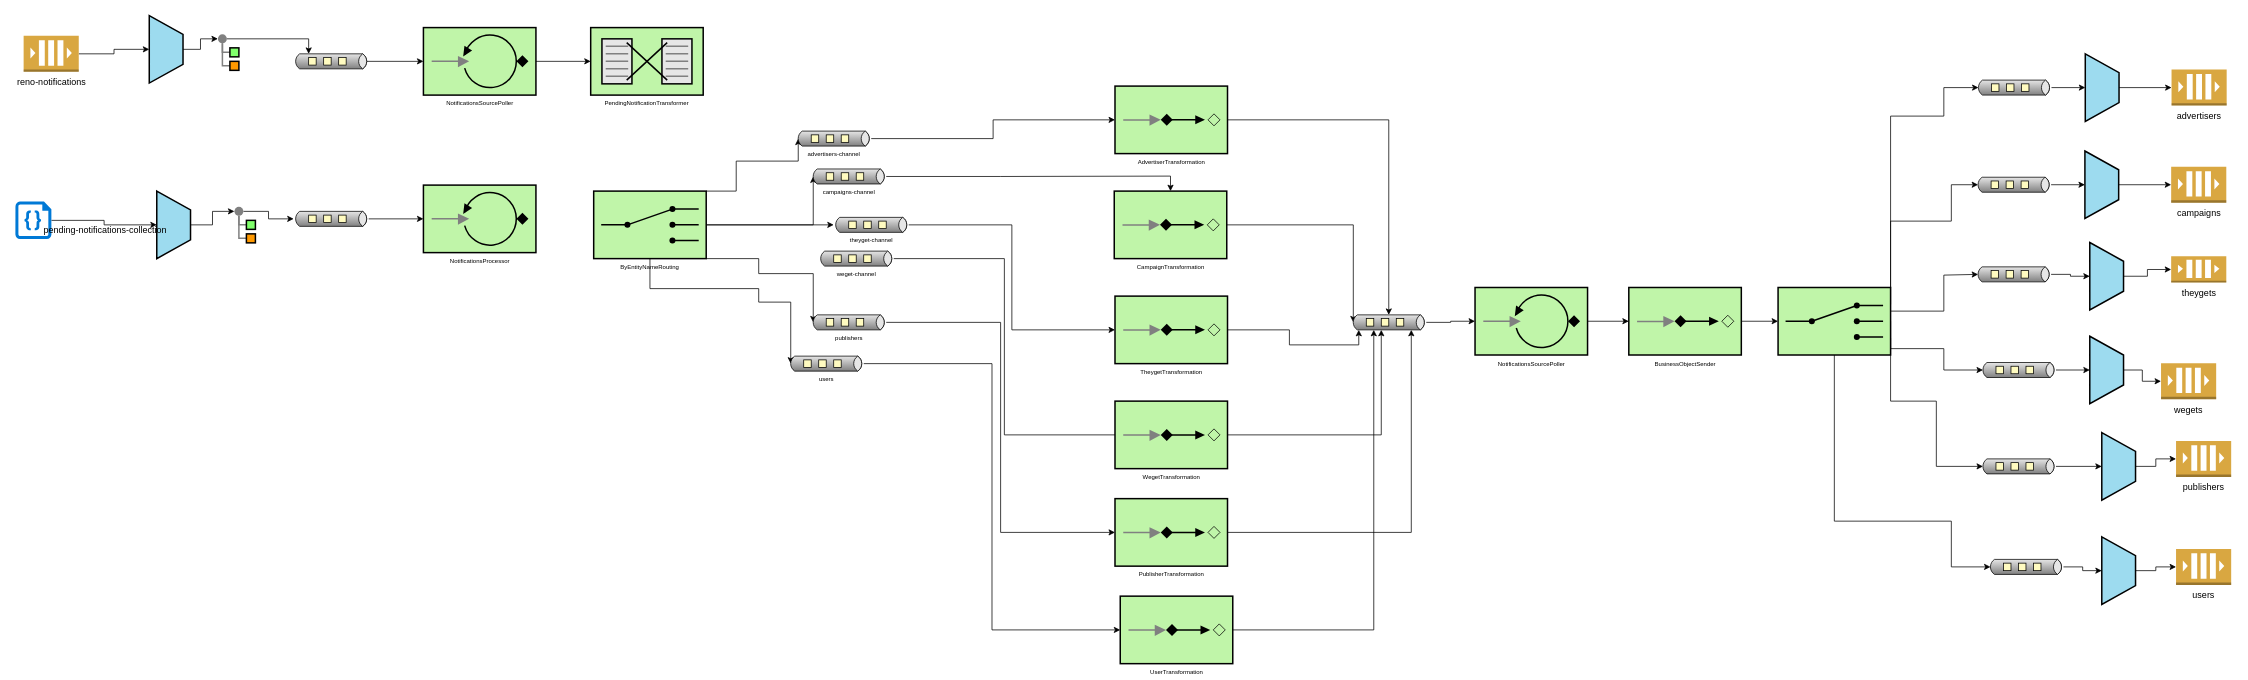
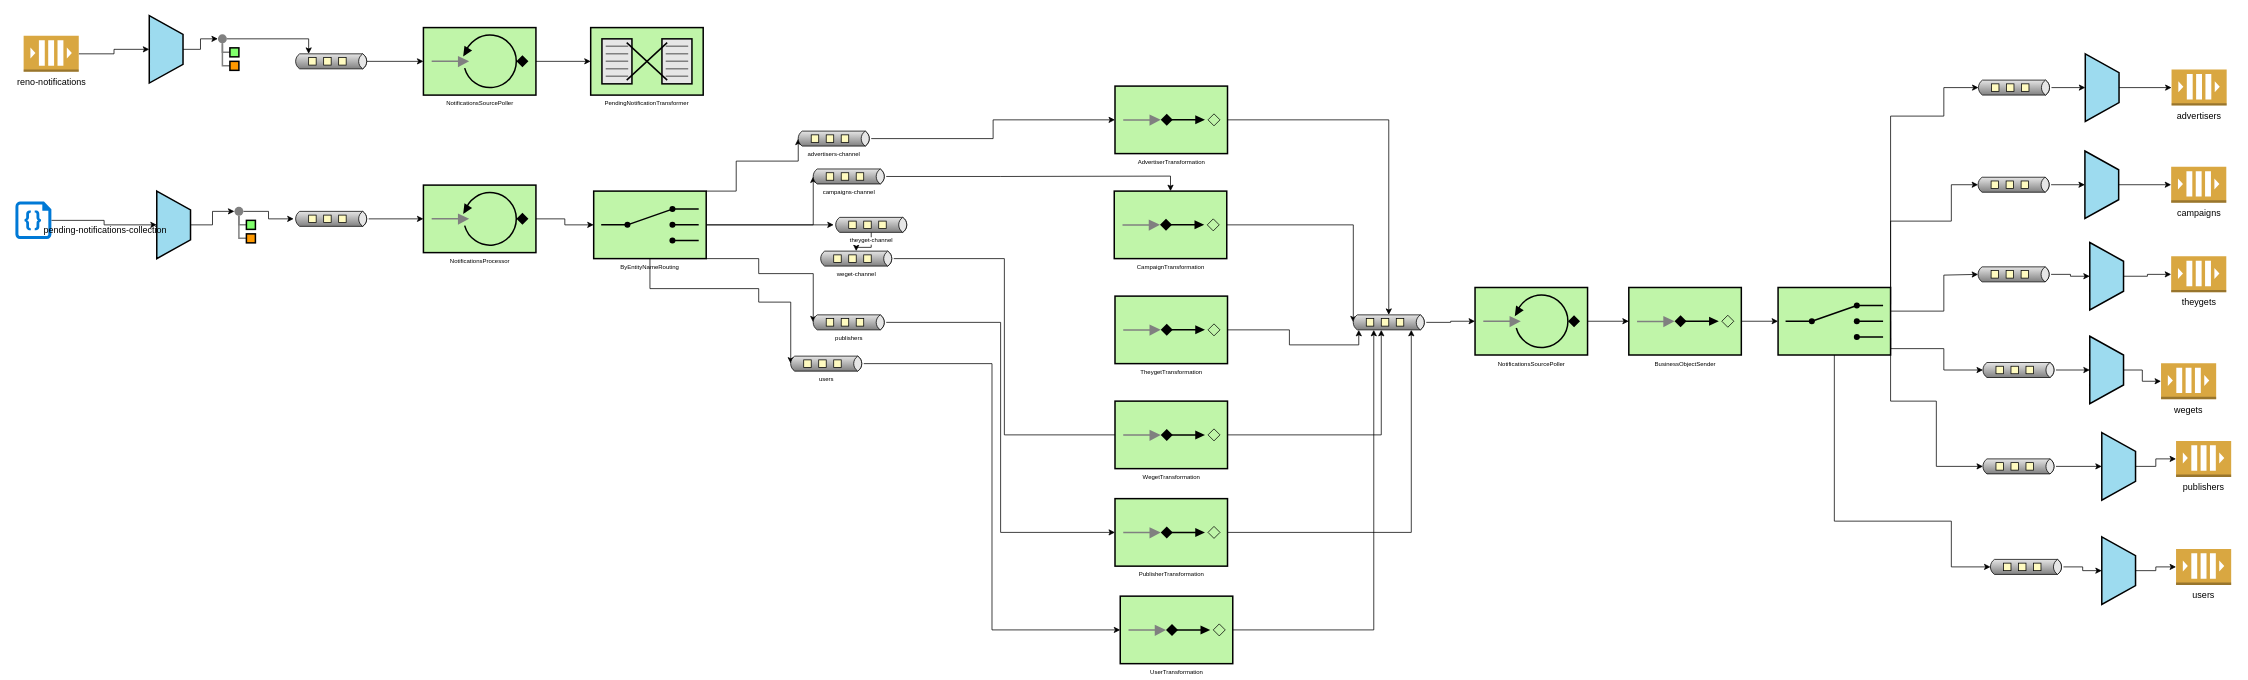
none -> (565, 221)
(1011, 225) -> (871, 247)
(2198, 269) -> (2198, 274)
